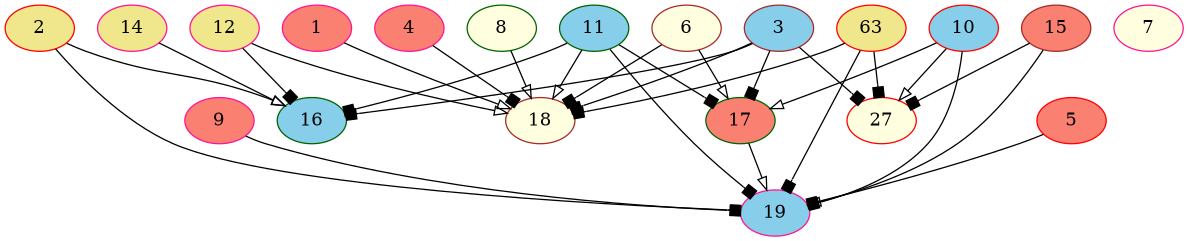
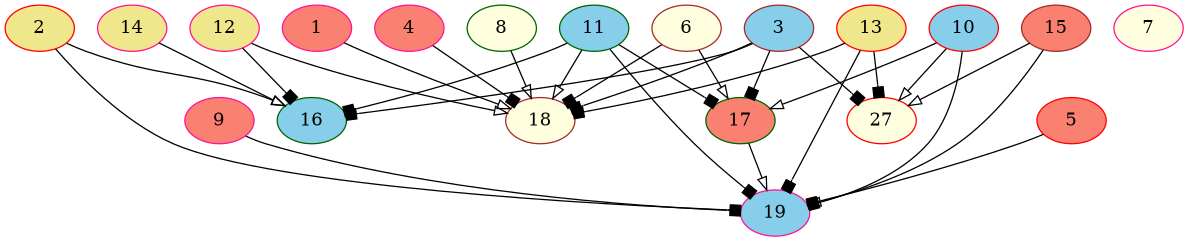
(871, 28) -> (871, 28)
(975, 71) -> (975, 71)
